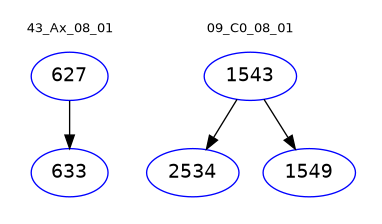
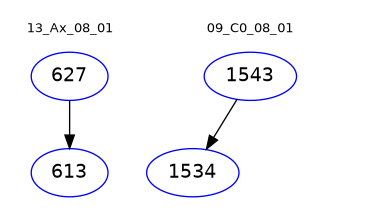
(70, 29) -> (70, 29)
(70, 173) -> (70, 173)
(193, 173) -> (193, 173)
(309, 173) -> none
